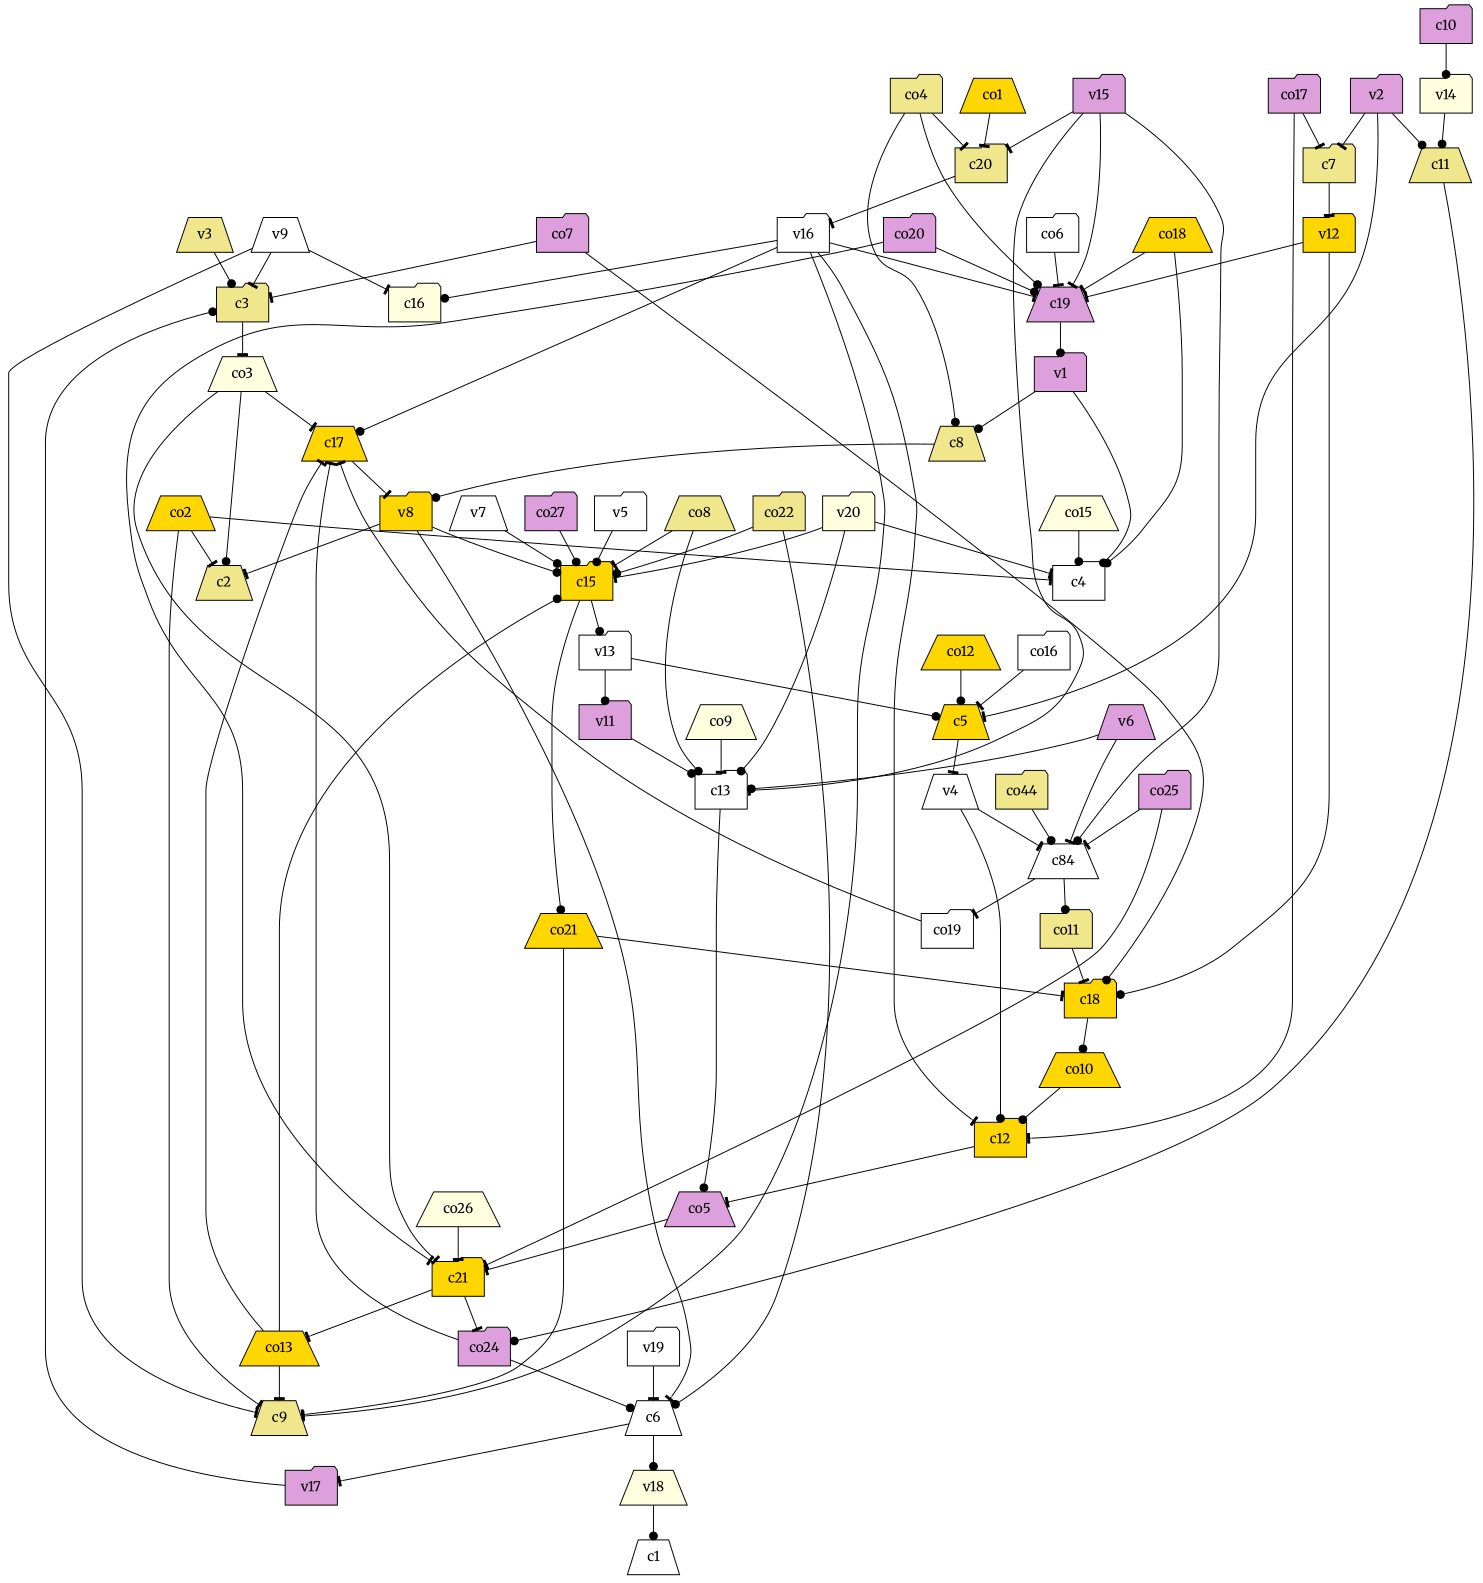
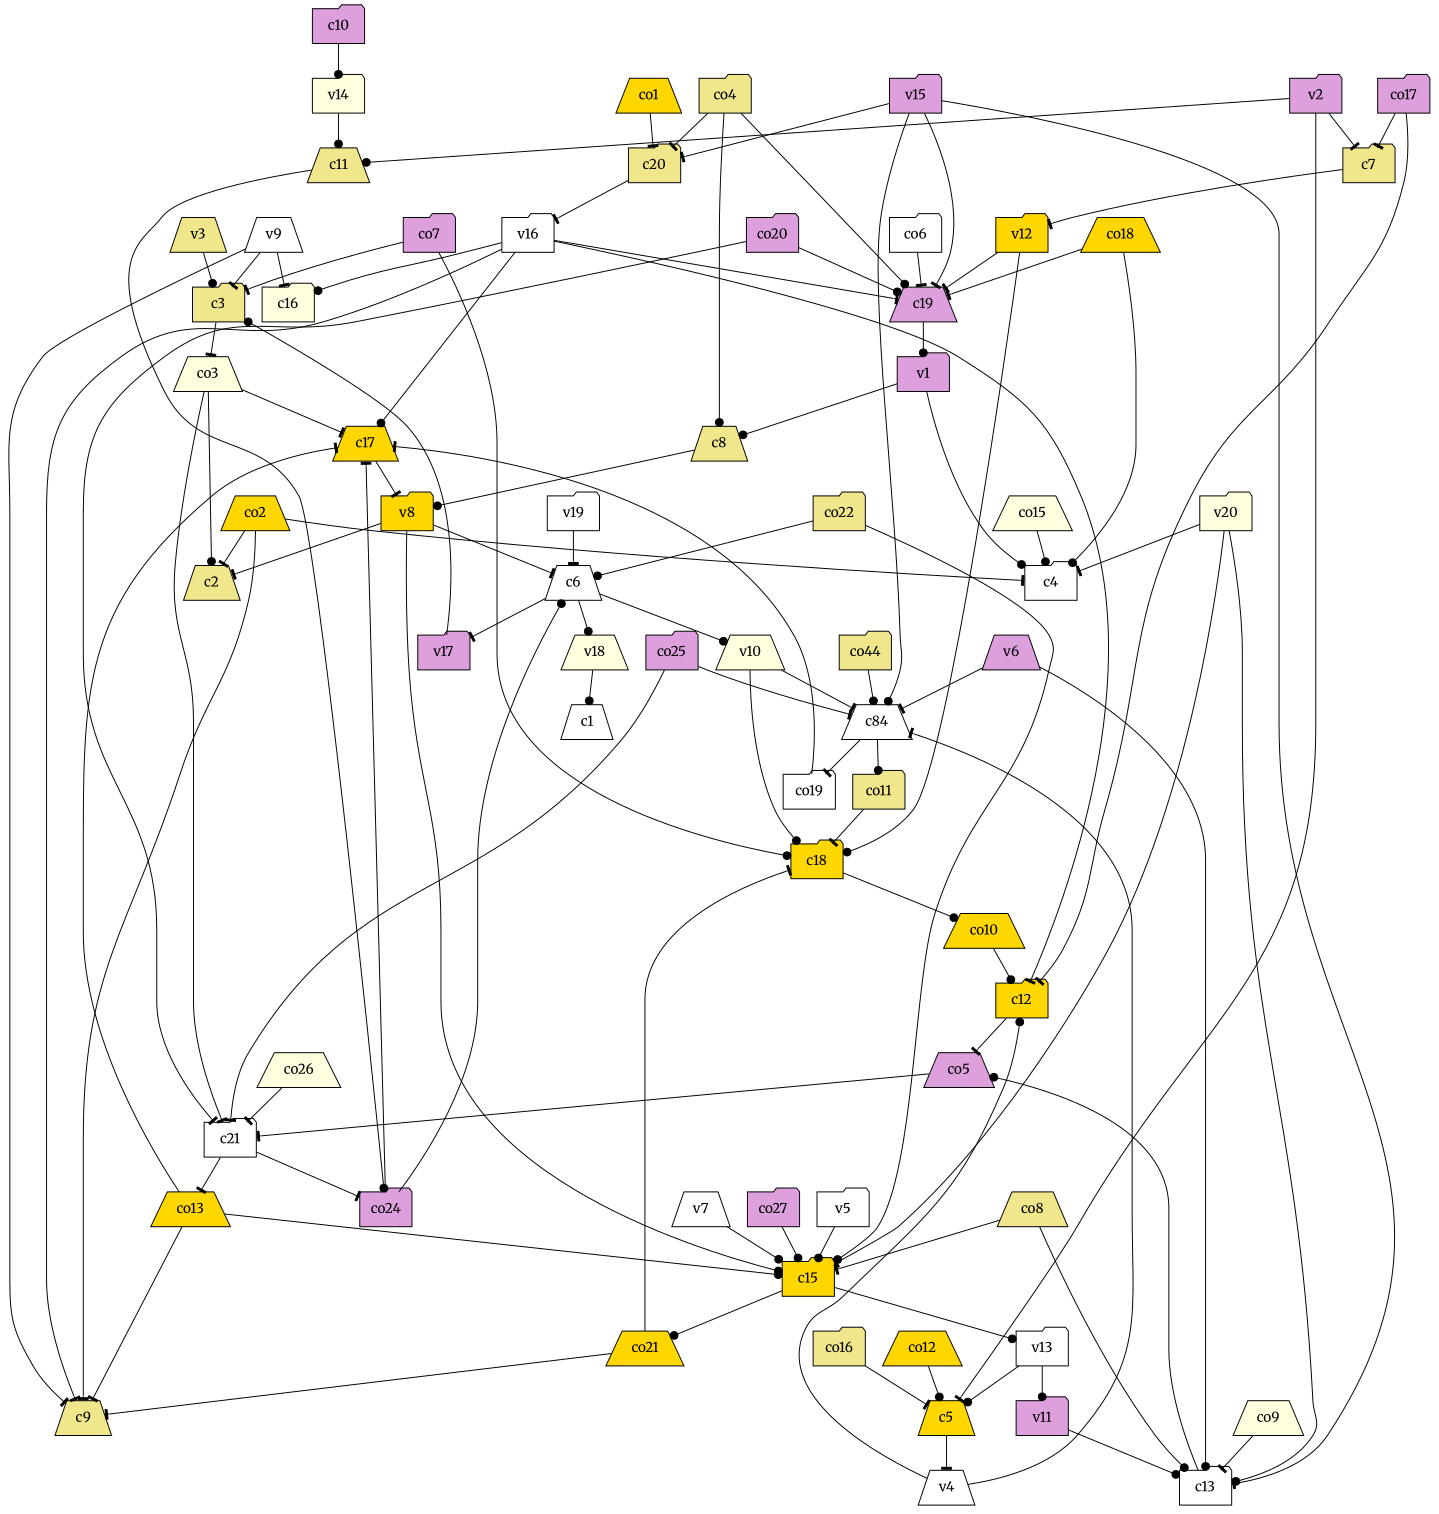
none -> (750, 652)
(1044, 652) -> (839, 1348)
(458, 1279) -> (230, 1140)
